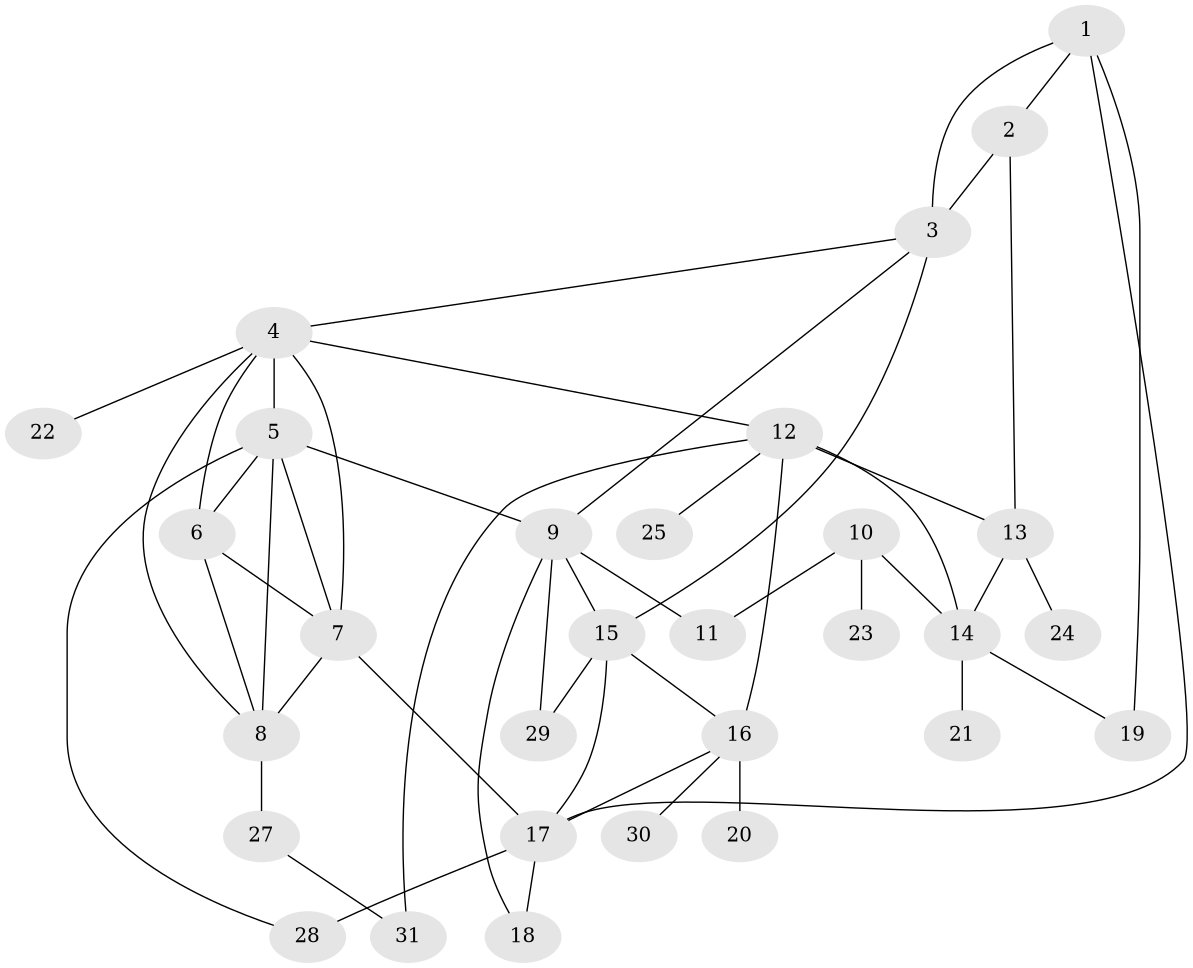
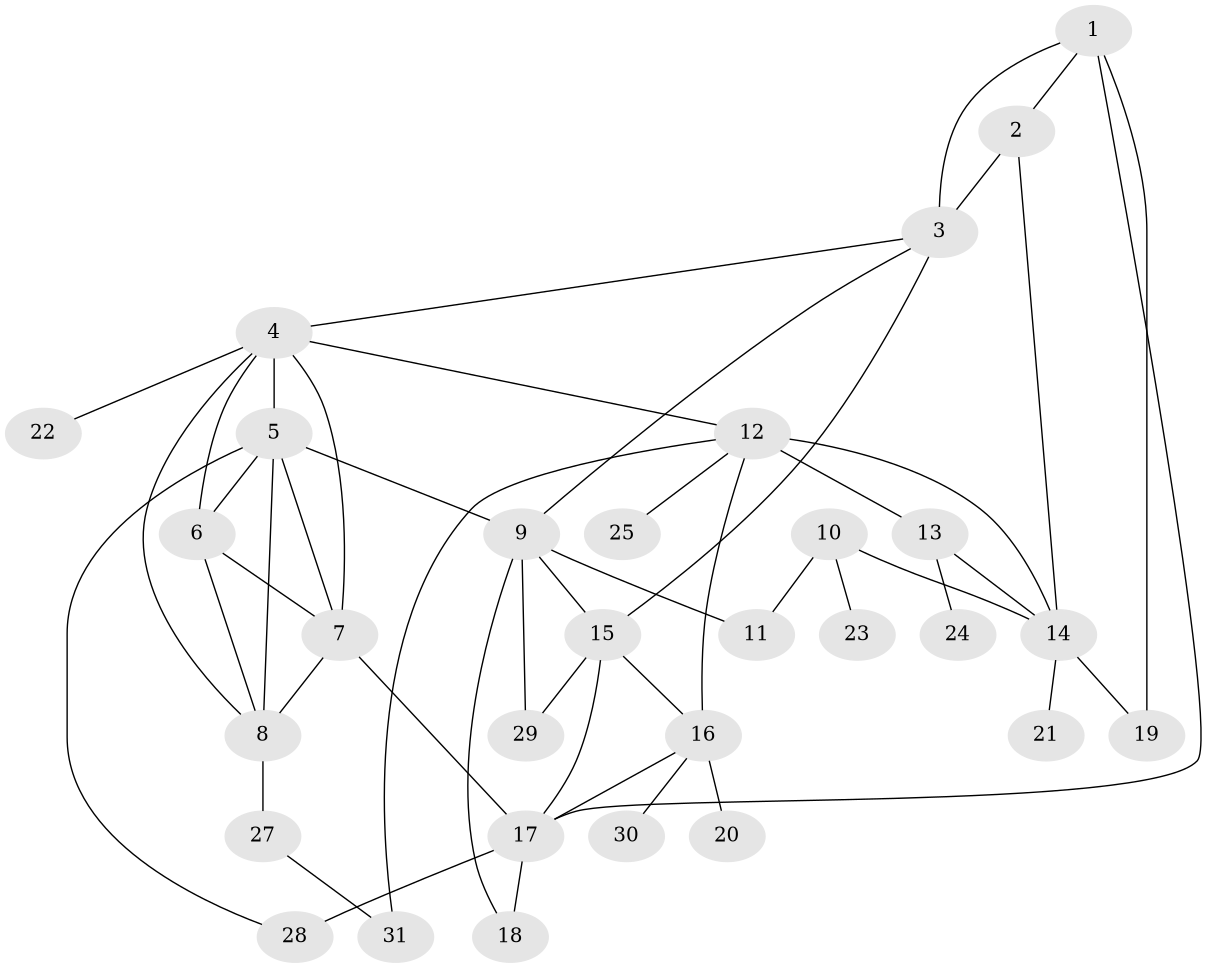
(1013, 333) -> (1038, 383)
